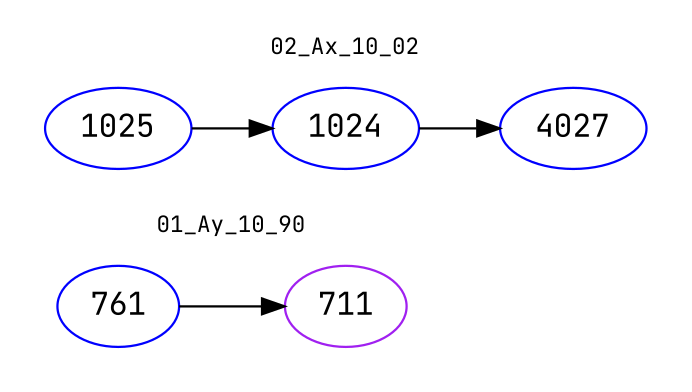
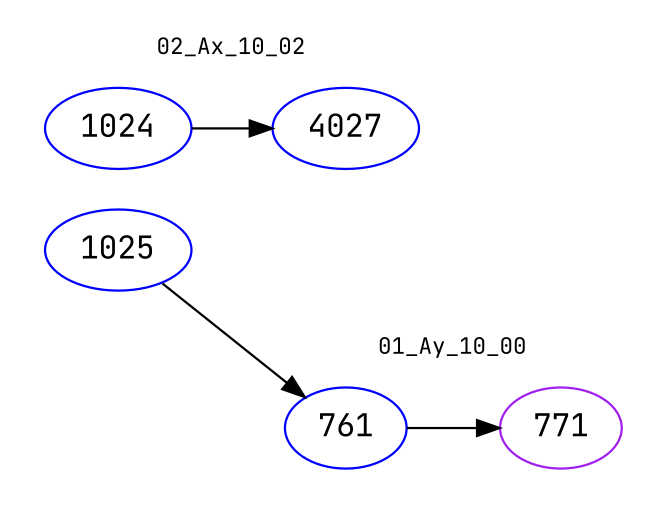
(220, 128) -> (225, 333)
(232, 226) -> (453, 348)
(346, 306) -> (561, 428)
